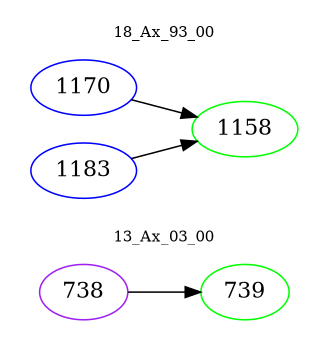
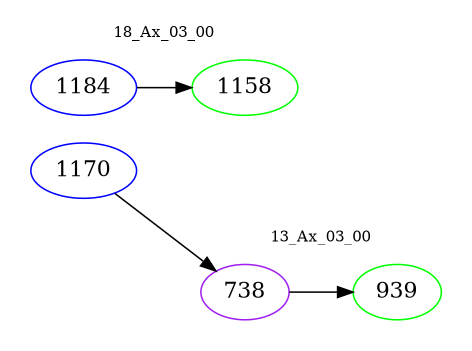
(164, 33) -> (164, 33)
(157, 106) -> (159, 227)
(84, 171) -> (84, 88)
(245, 292) -> (397, 292)
